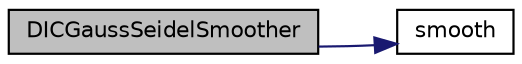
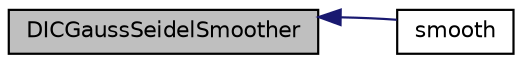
(347, 46) -> (369, 18)
